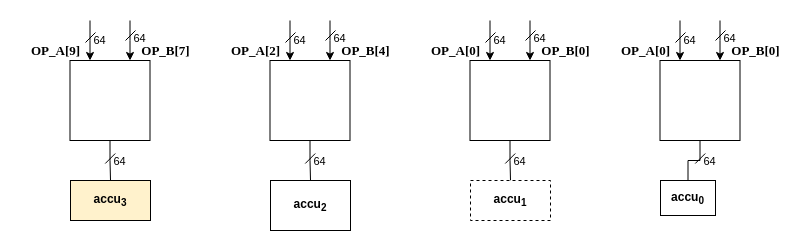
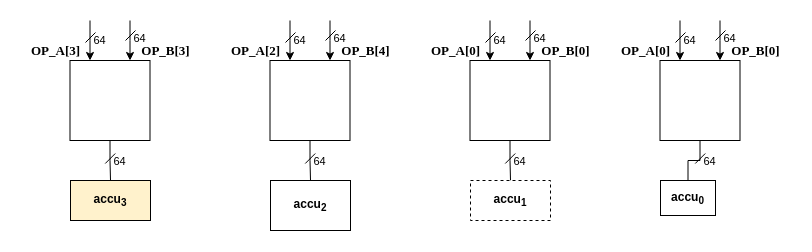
(56, 51) -> (56, 51)
(166, 51) -> (166, 51)
